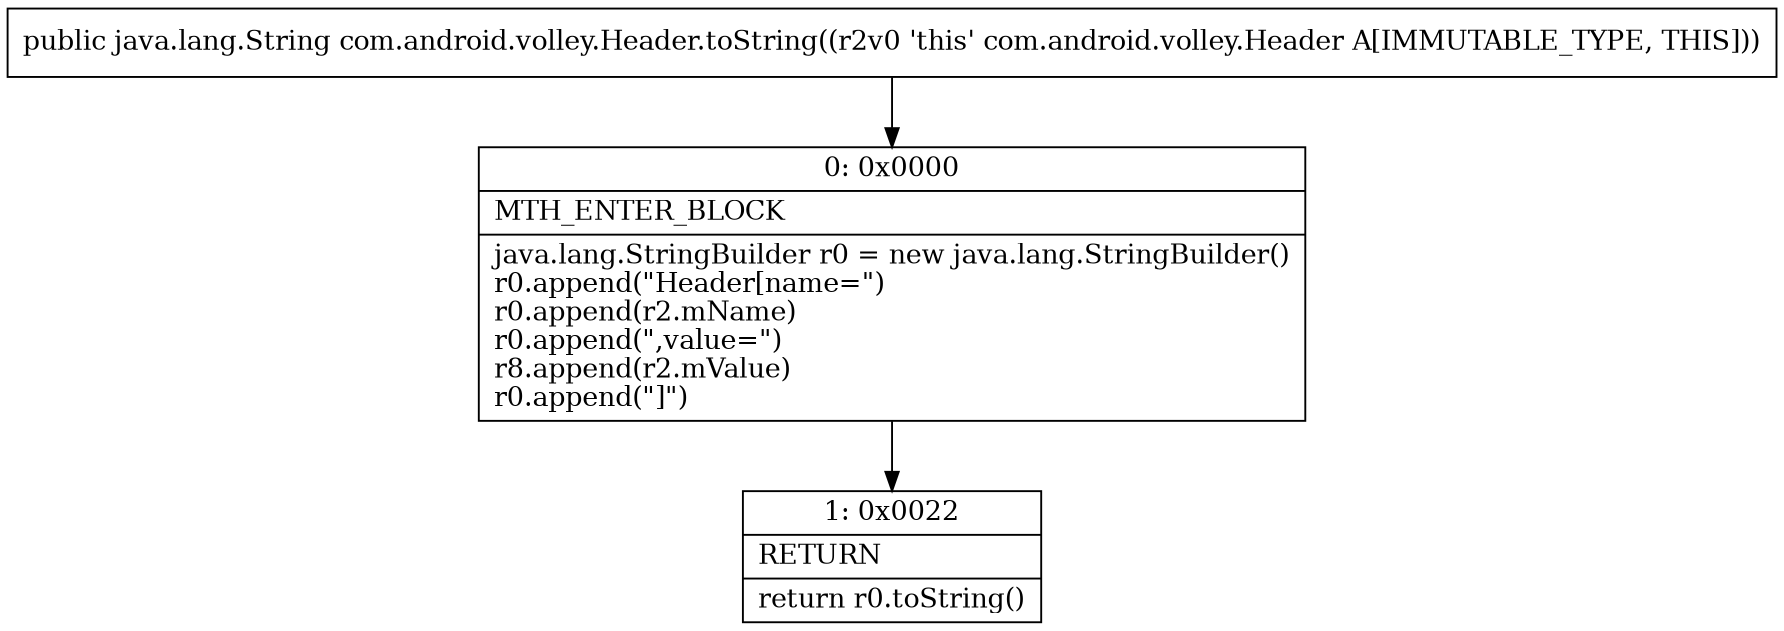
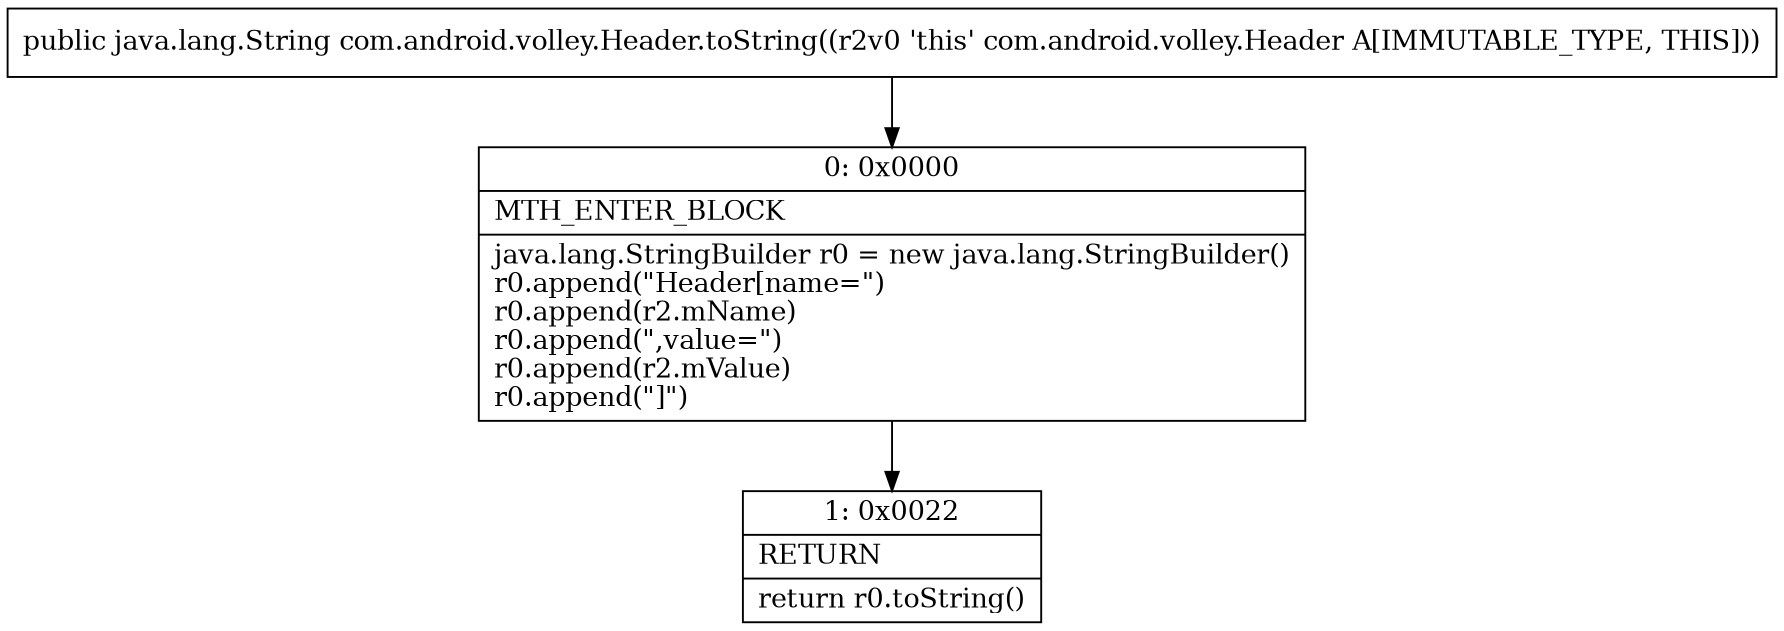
(643, 370) -> (643, 370)
